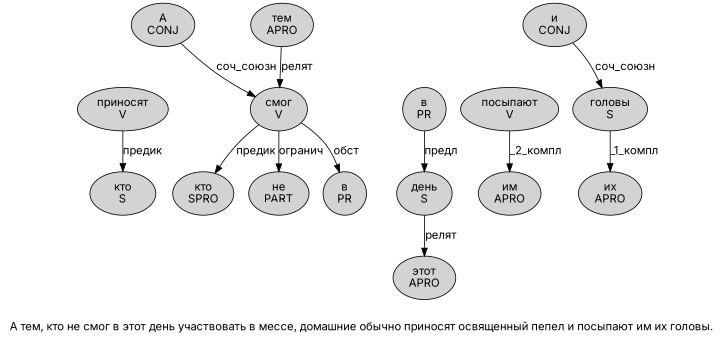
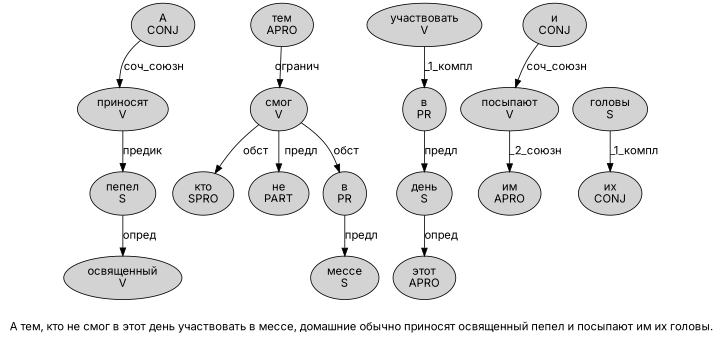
none -> (424, 25)
(587, 61) -> (527, 61)
(297, 67) -> (297, 67)
(213, 70) -> (126, 57)
(256, 151) -> (256, 151)
(301, 151) -> (301, 151)
(536, 151) -> (536, 151)
(123, 193) -> (123, 193)
(610, 193) -> (610, 193)
(441, 236) -> (441, 236)
none -> (123, 278)
none -> (345, 278)
